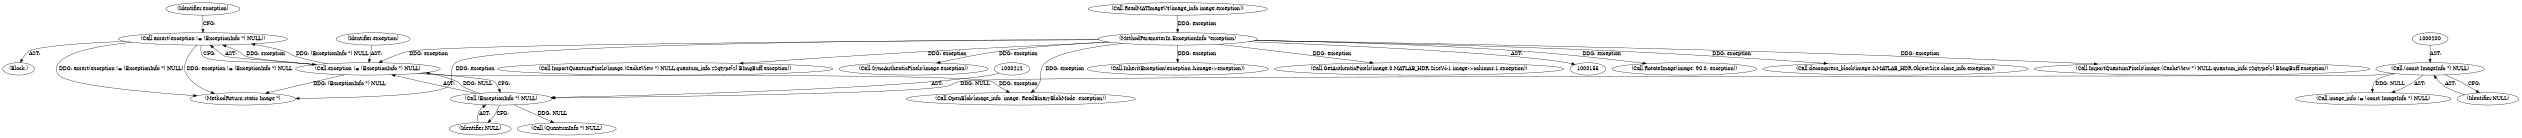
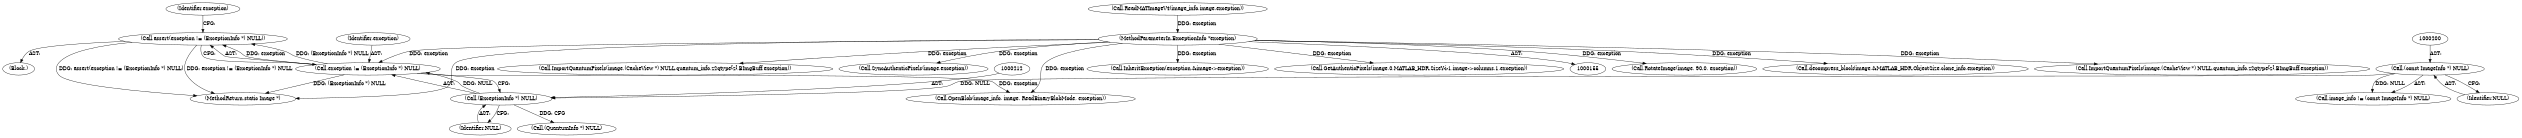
(552, 114) -> (552, 114)
